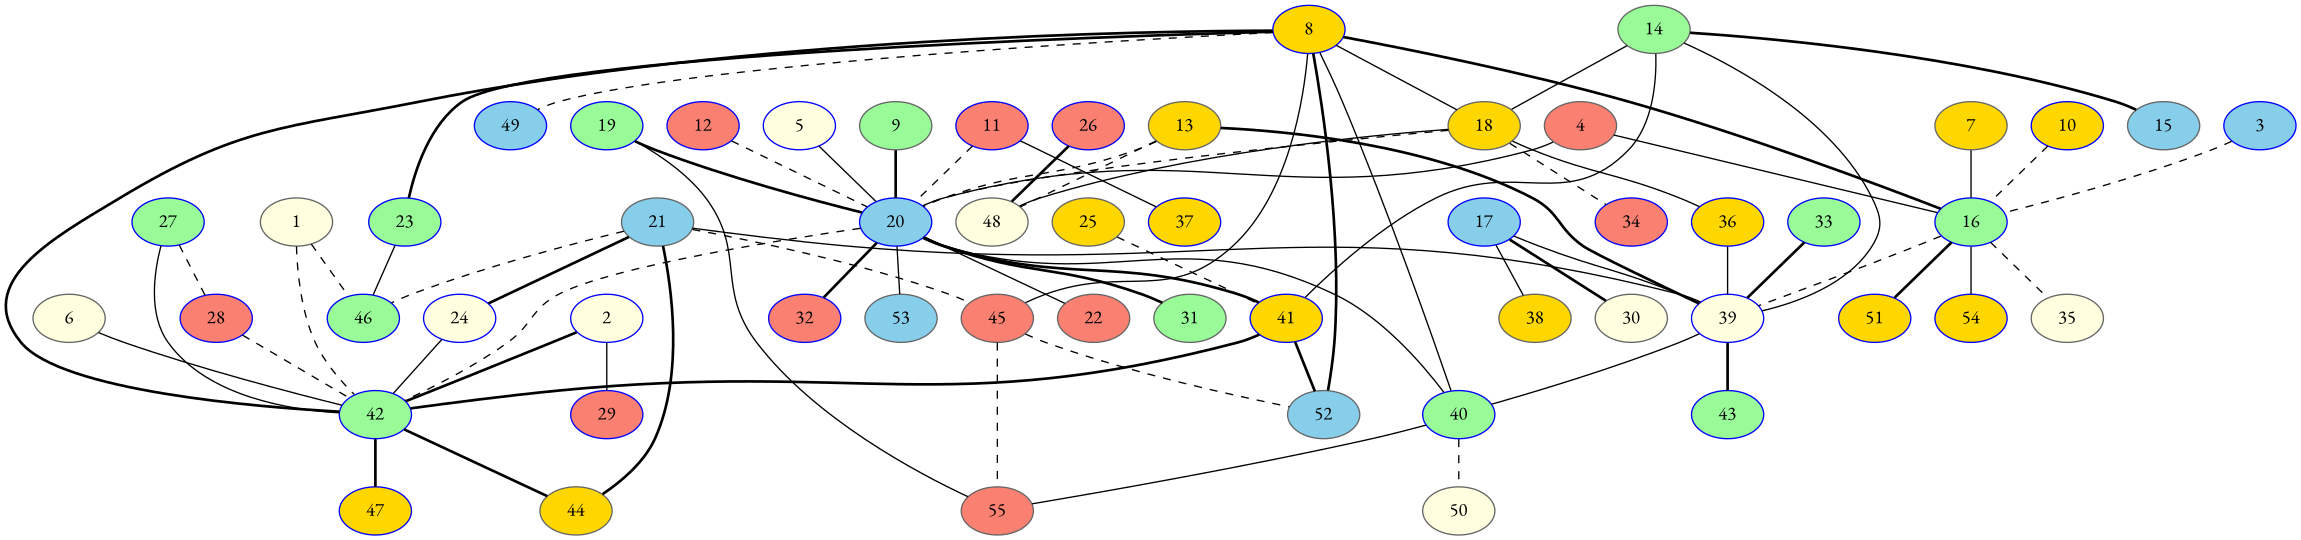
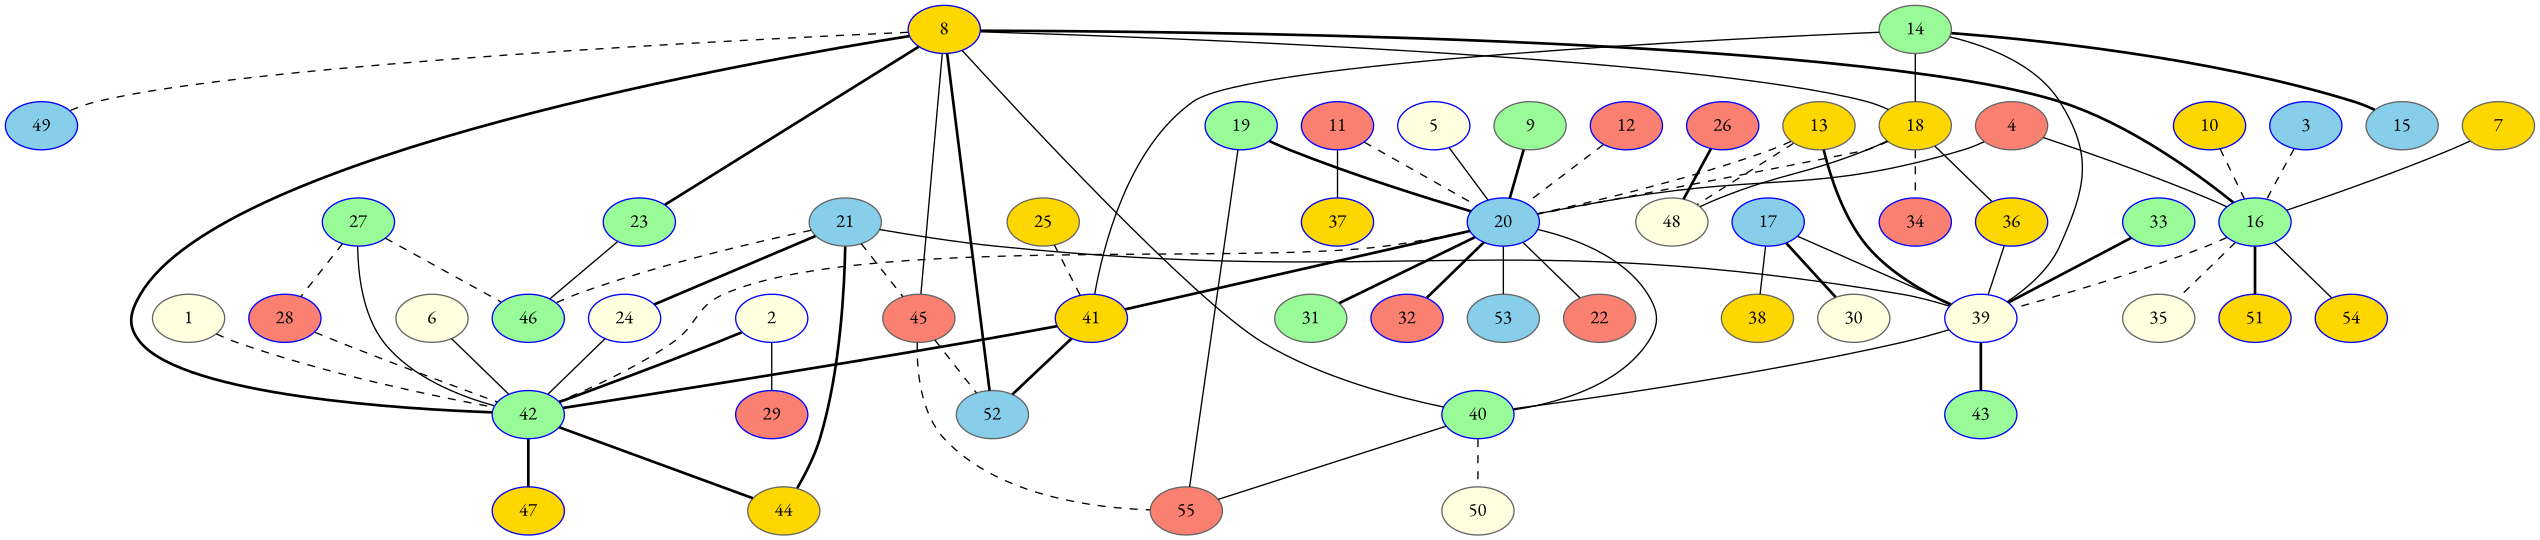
(330, 270) -> (443, 270)
